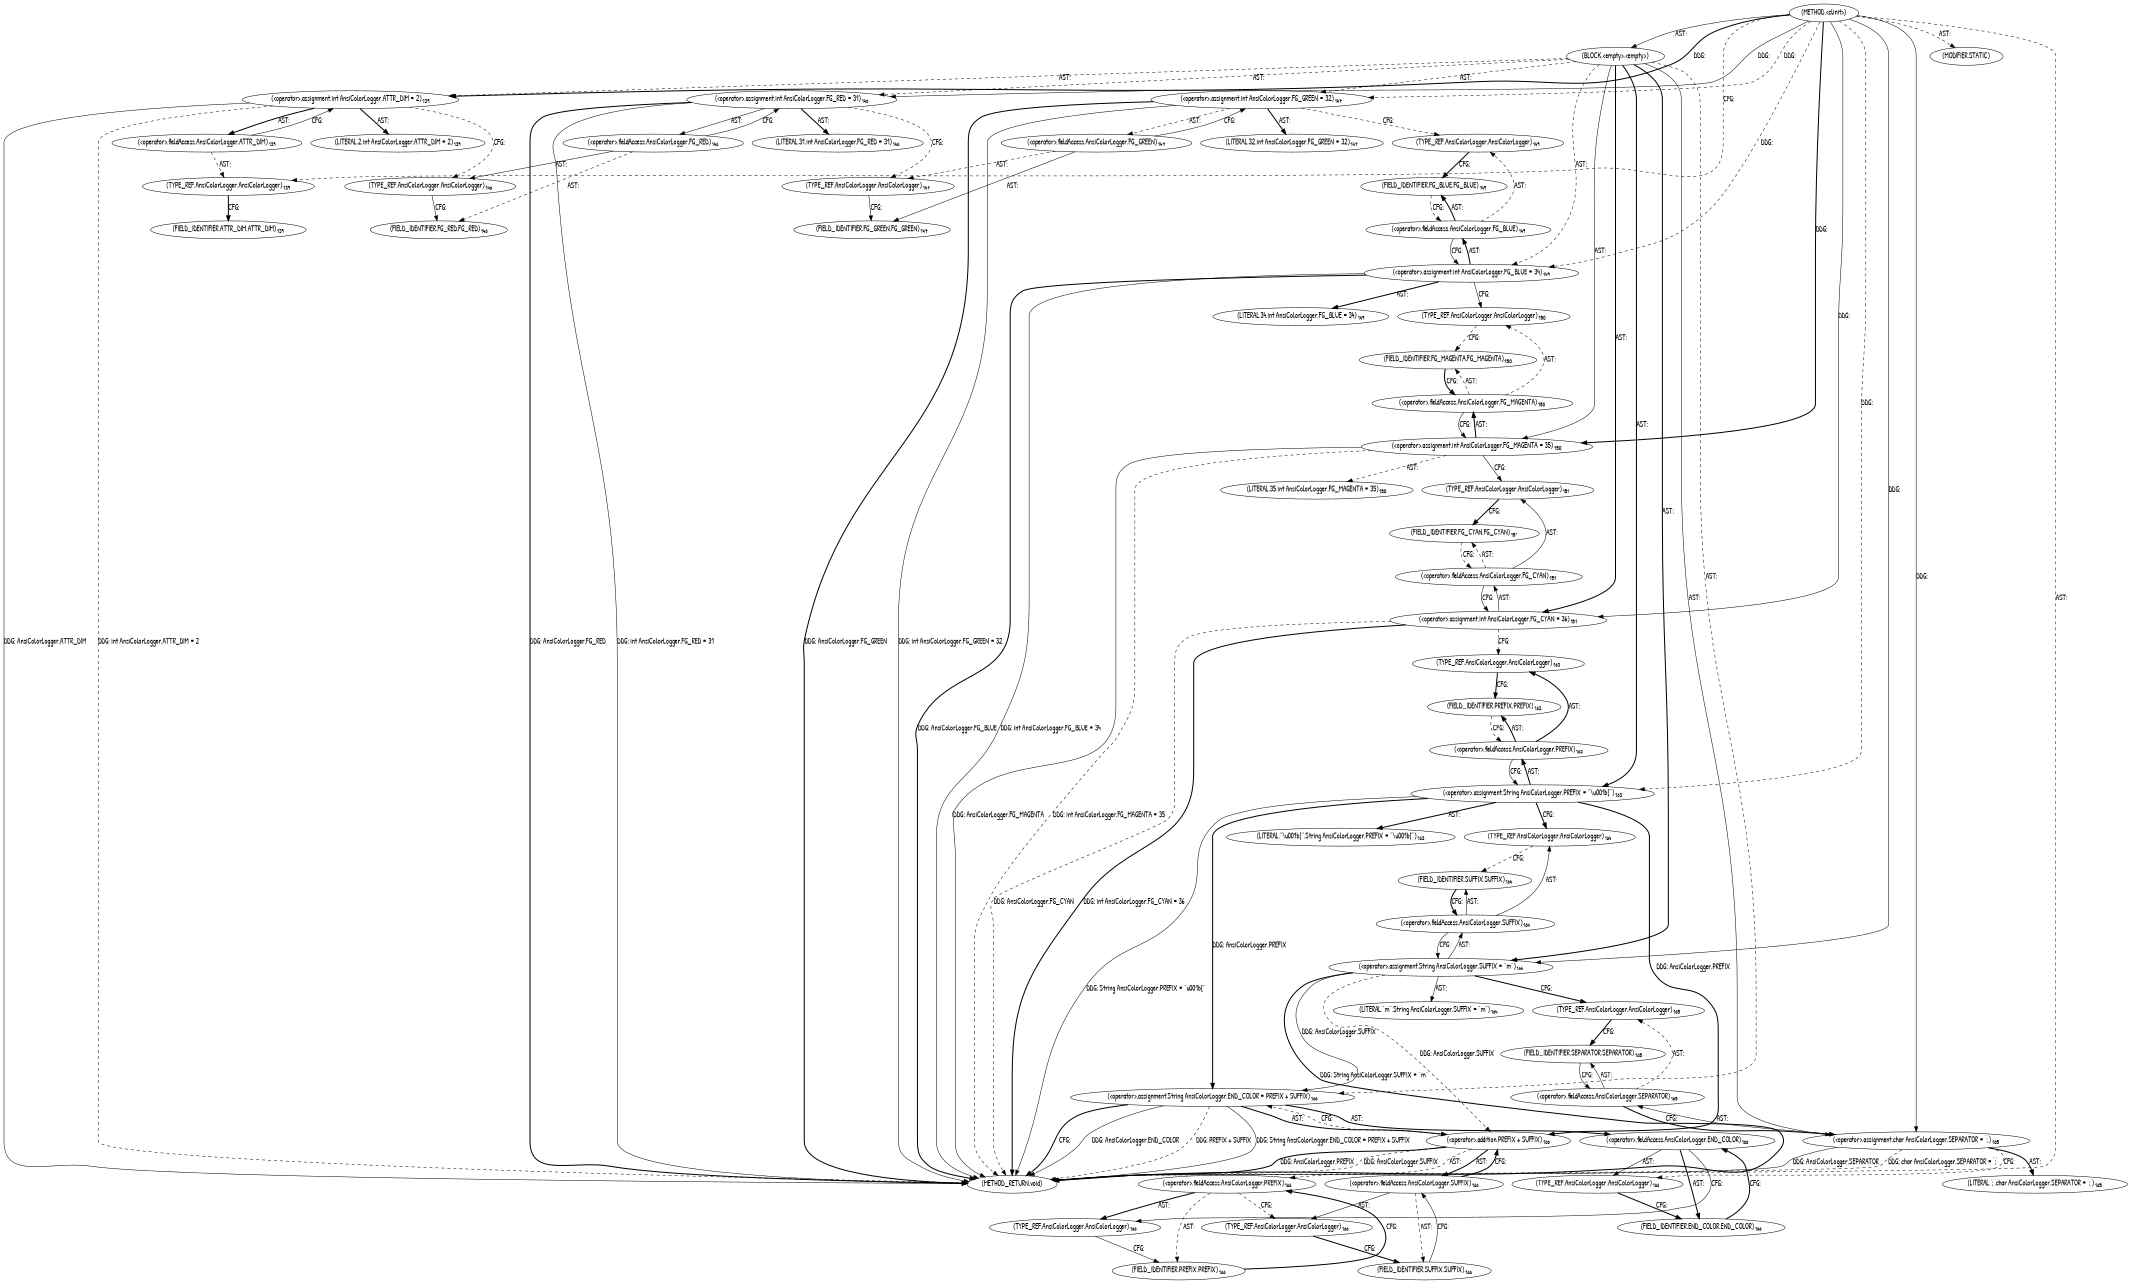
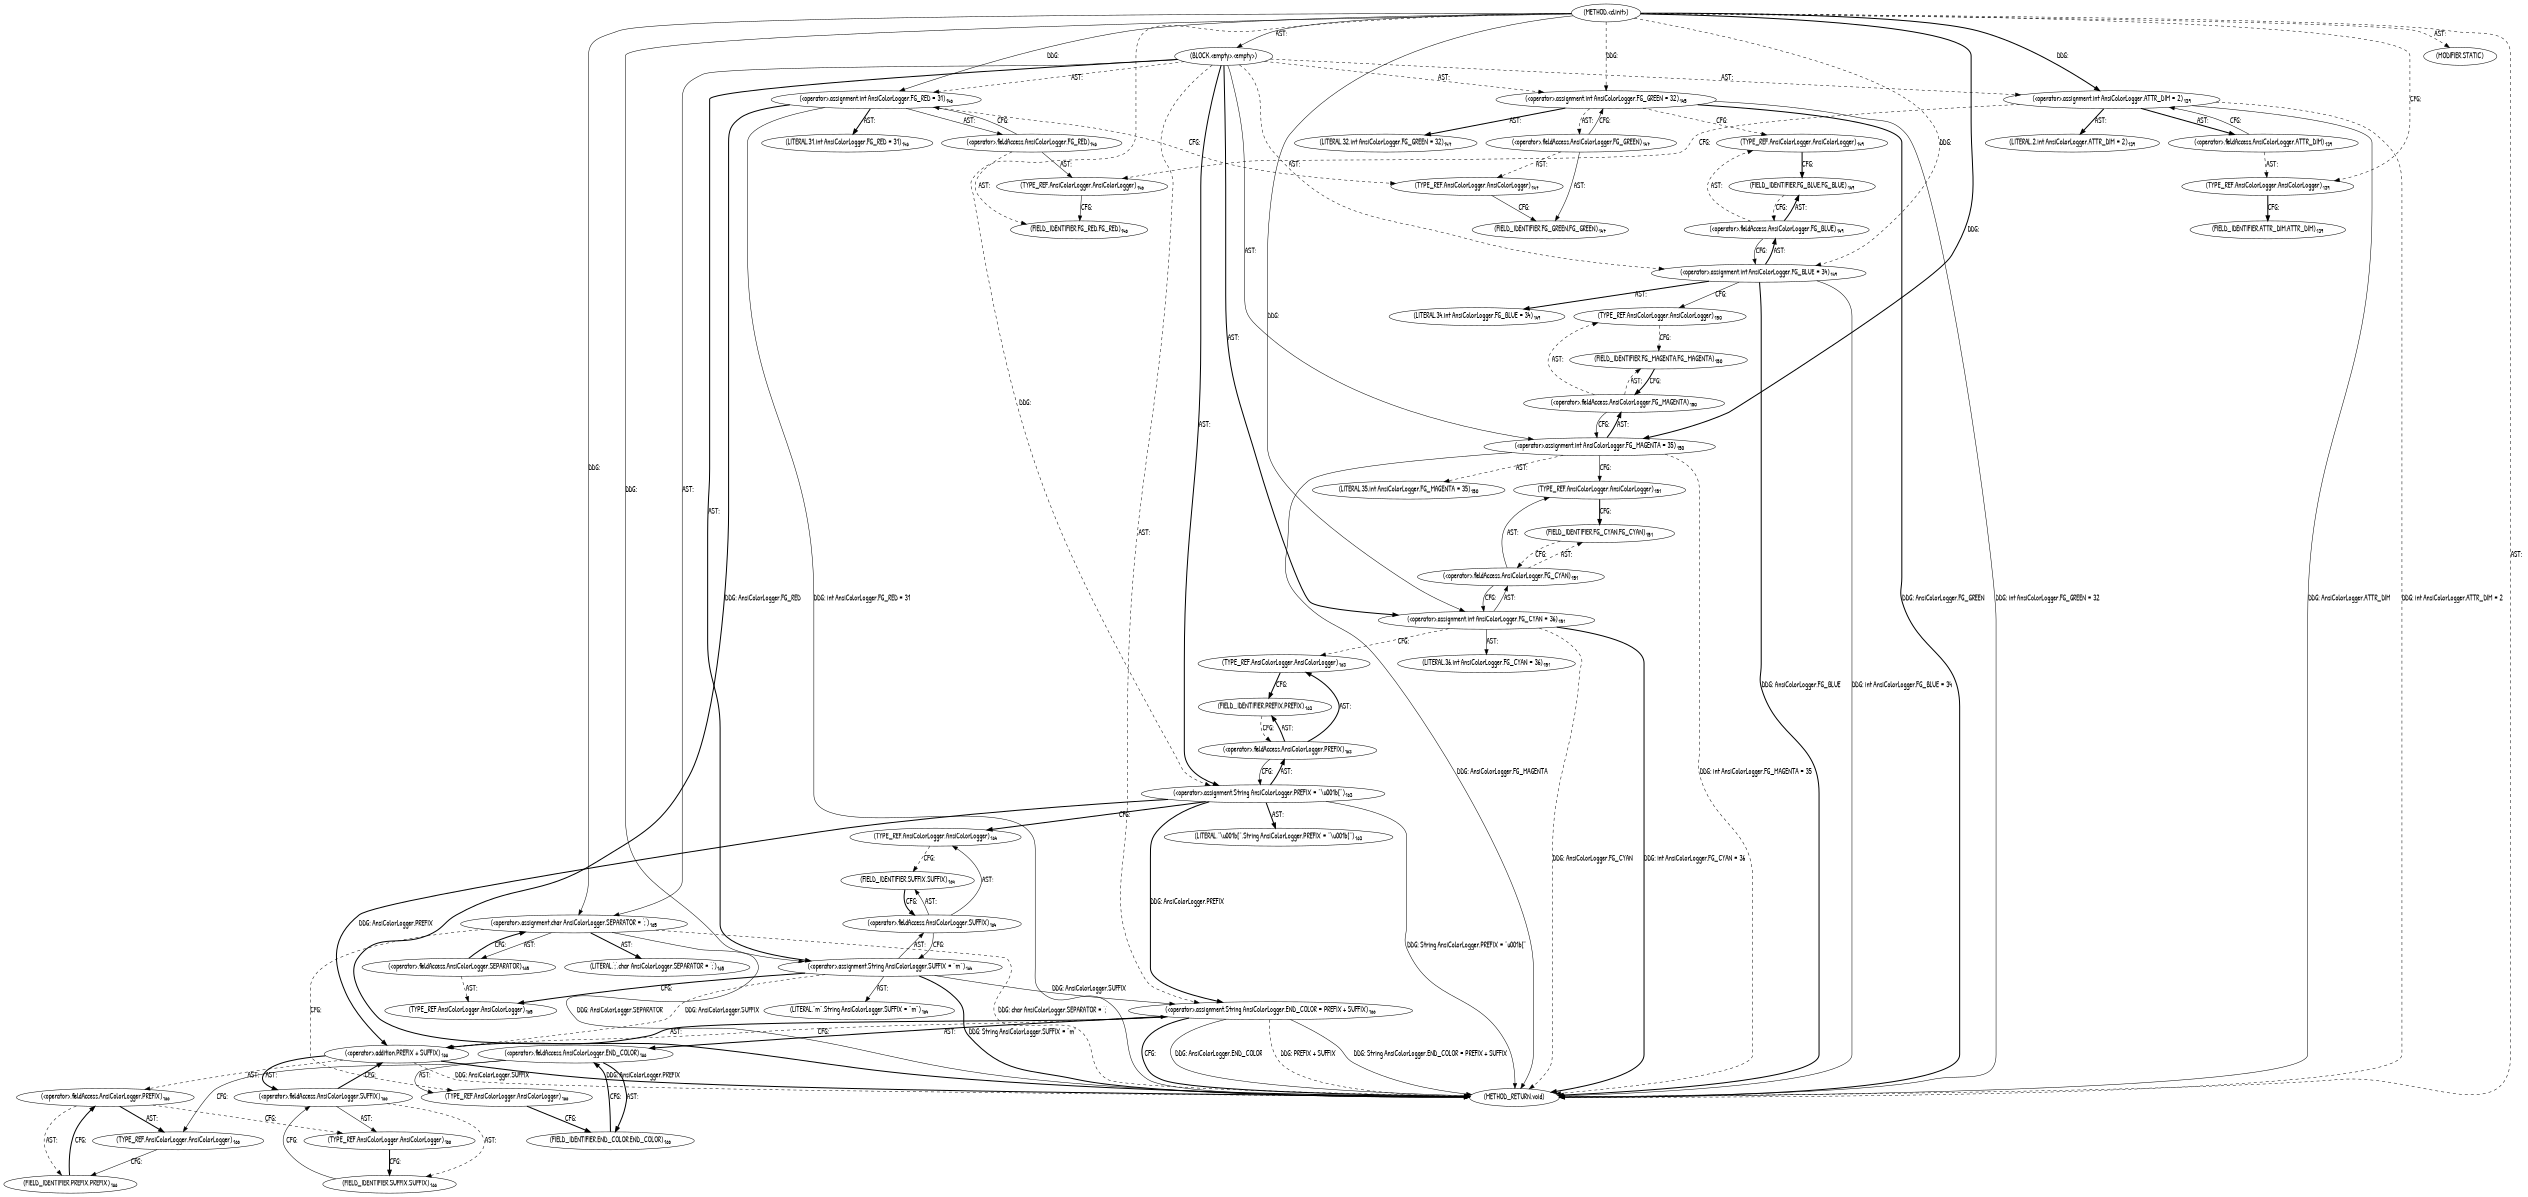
(1339, 99) -> (1683, 99)
none -> (1486, 664)
(1583, 1054) -> none
